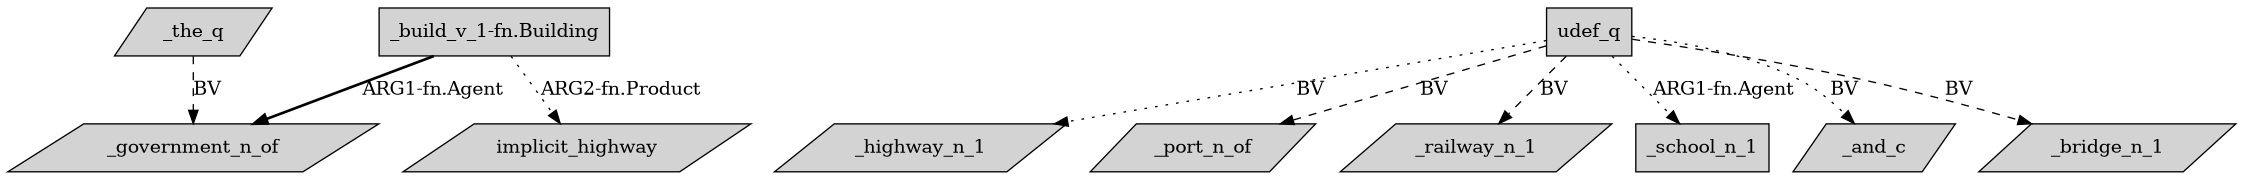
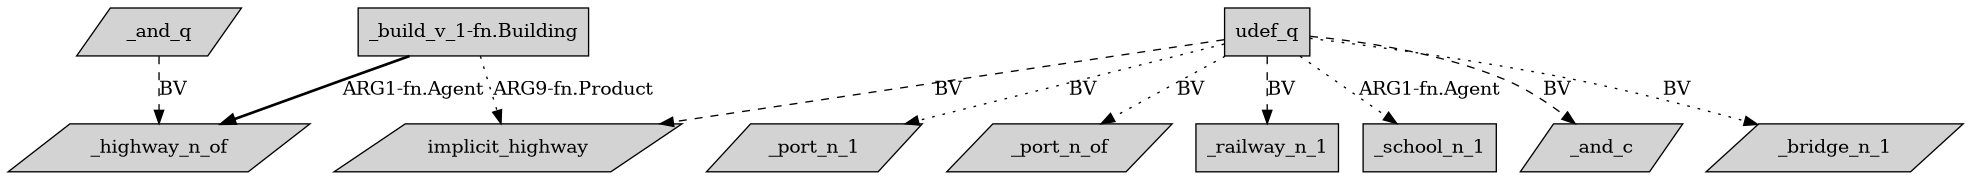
(193, 32) -> (159, 32)
(1783, 72) -> (1488, 73)
(1827, 72) -> (1529, 71)
none -> (949, 81)
(1420, 83) -> (1169, 87)
(622, 90) -> (574, 90)
(193, 148) -> (159, 148)
(921, 148) -> (814, 148)
(1476, 148) -> (1267, 148)
